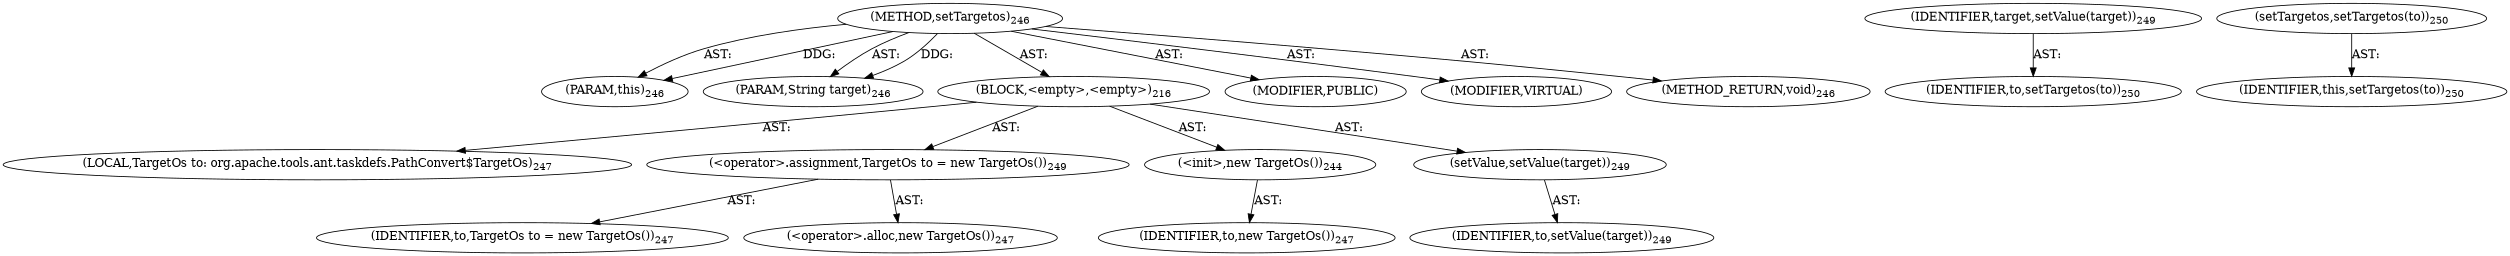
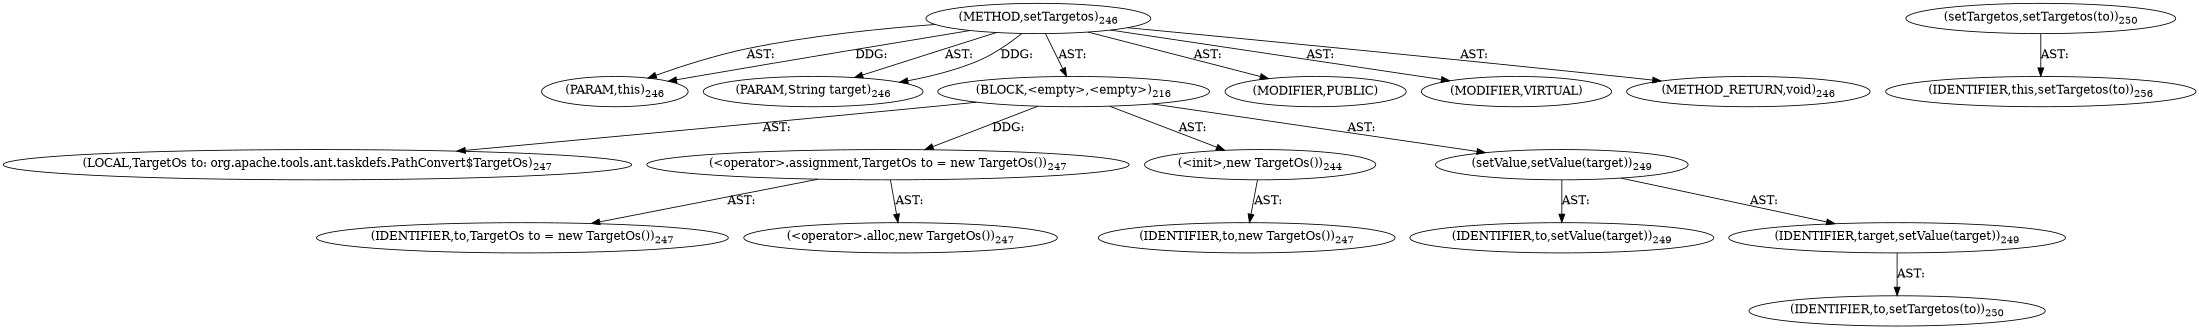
(2455, 90) -> (2144, 90)
(1008, 128) -> (1010, 128)
(1057, 163) -> (1057, 163)
none -> (1724, 200)
